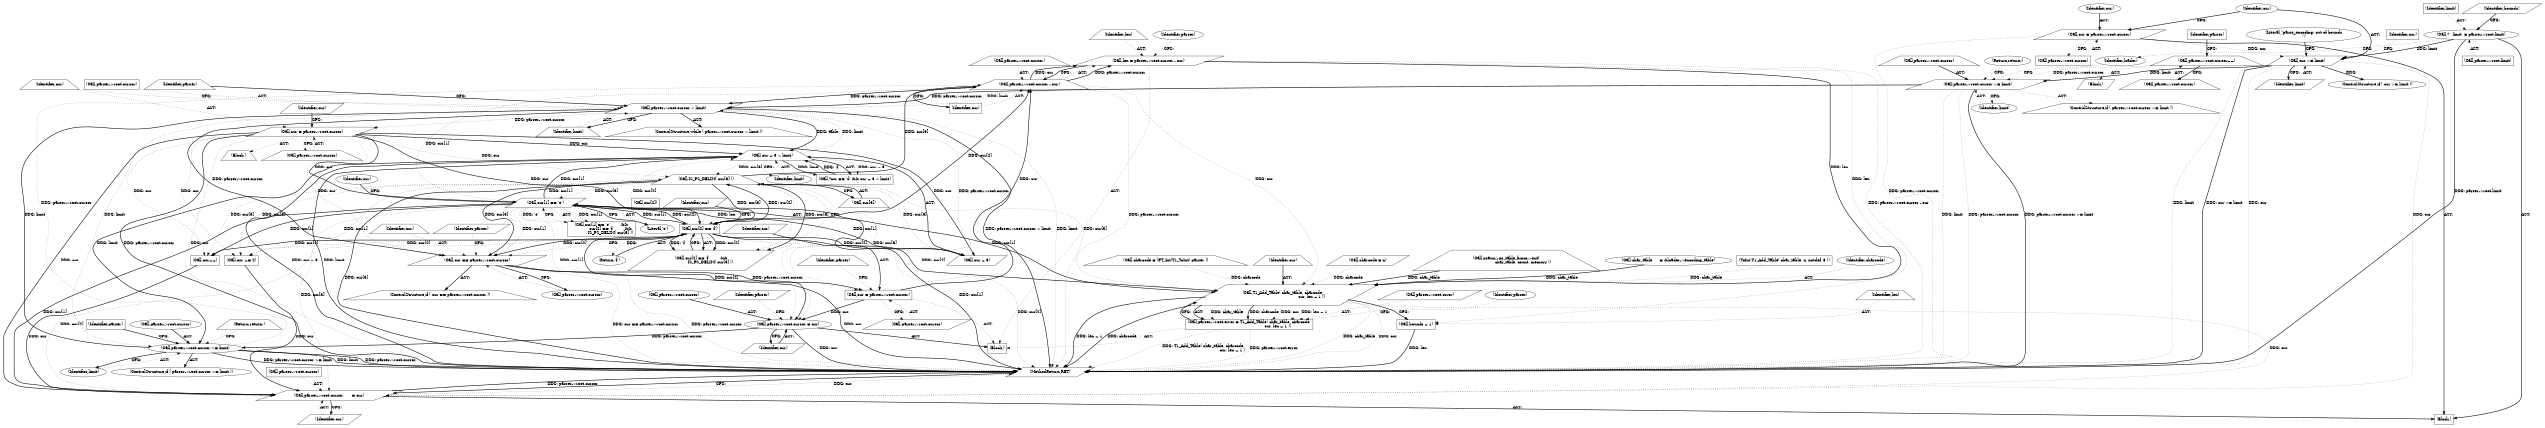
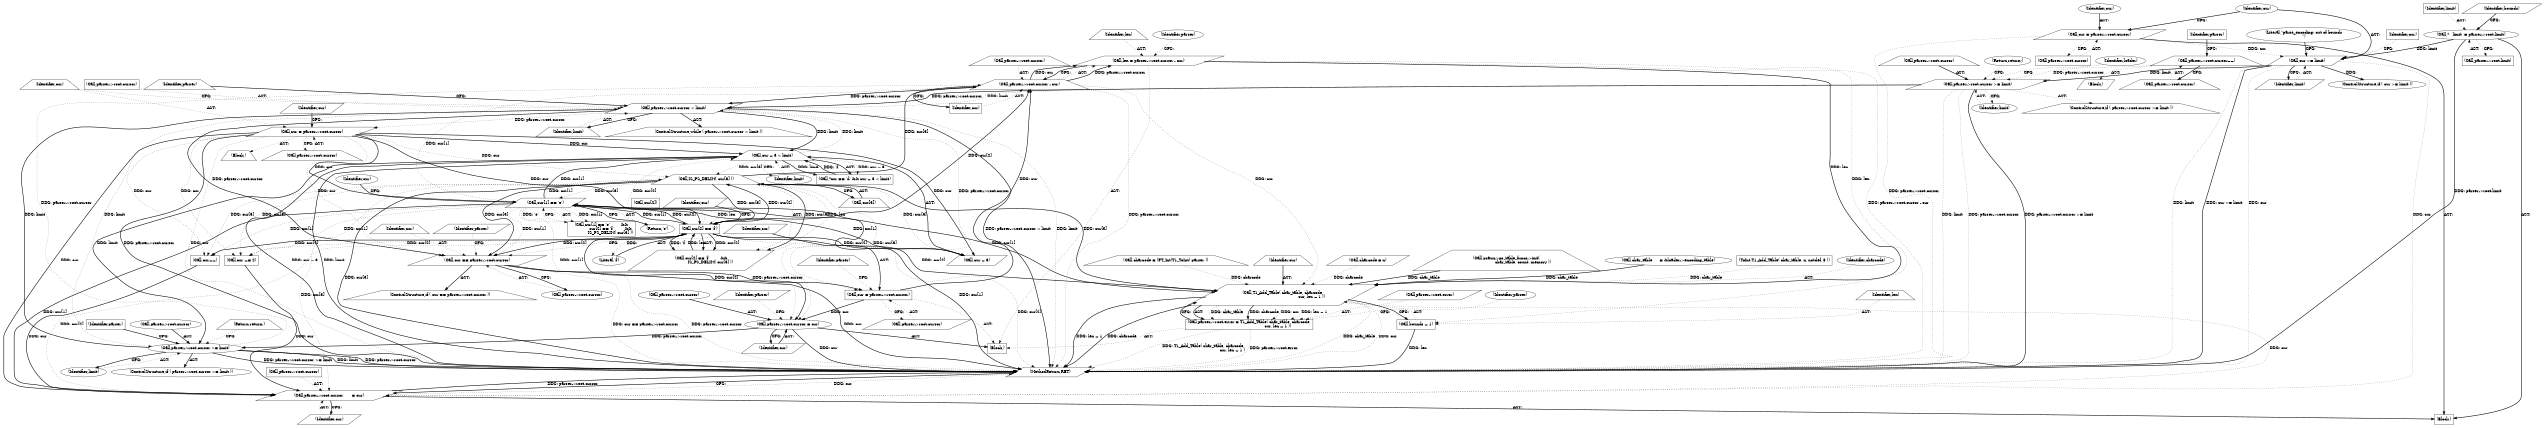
(2293, 52) -> (2481, 46)
(828, 132) -> (828, 132)
(1012, 209) -> (1012, 209)
(360, 212) -> (360, 212)
(836, 215) -> (836, 215)
(657, 229) -> (657, 229)
(696, 243) -> (696, 243)
(609, 260) -> (609, 260)
none -> (1384, 306)
